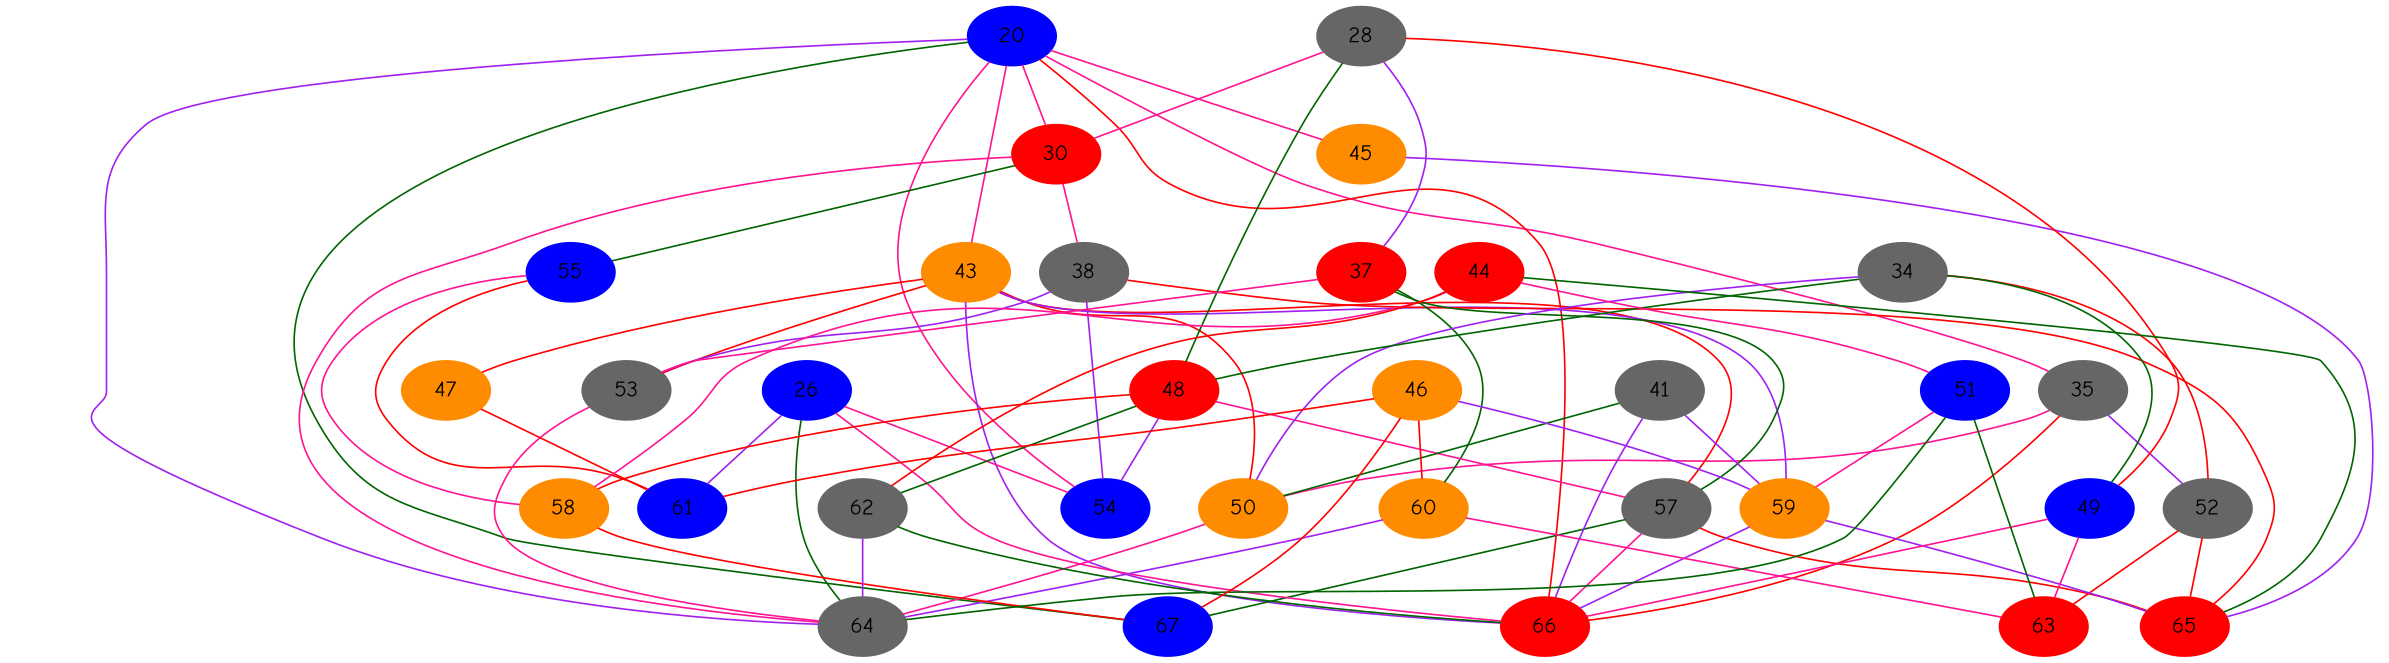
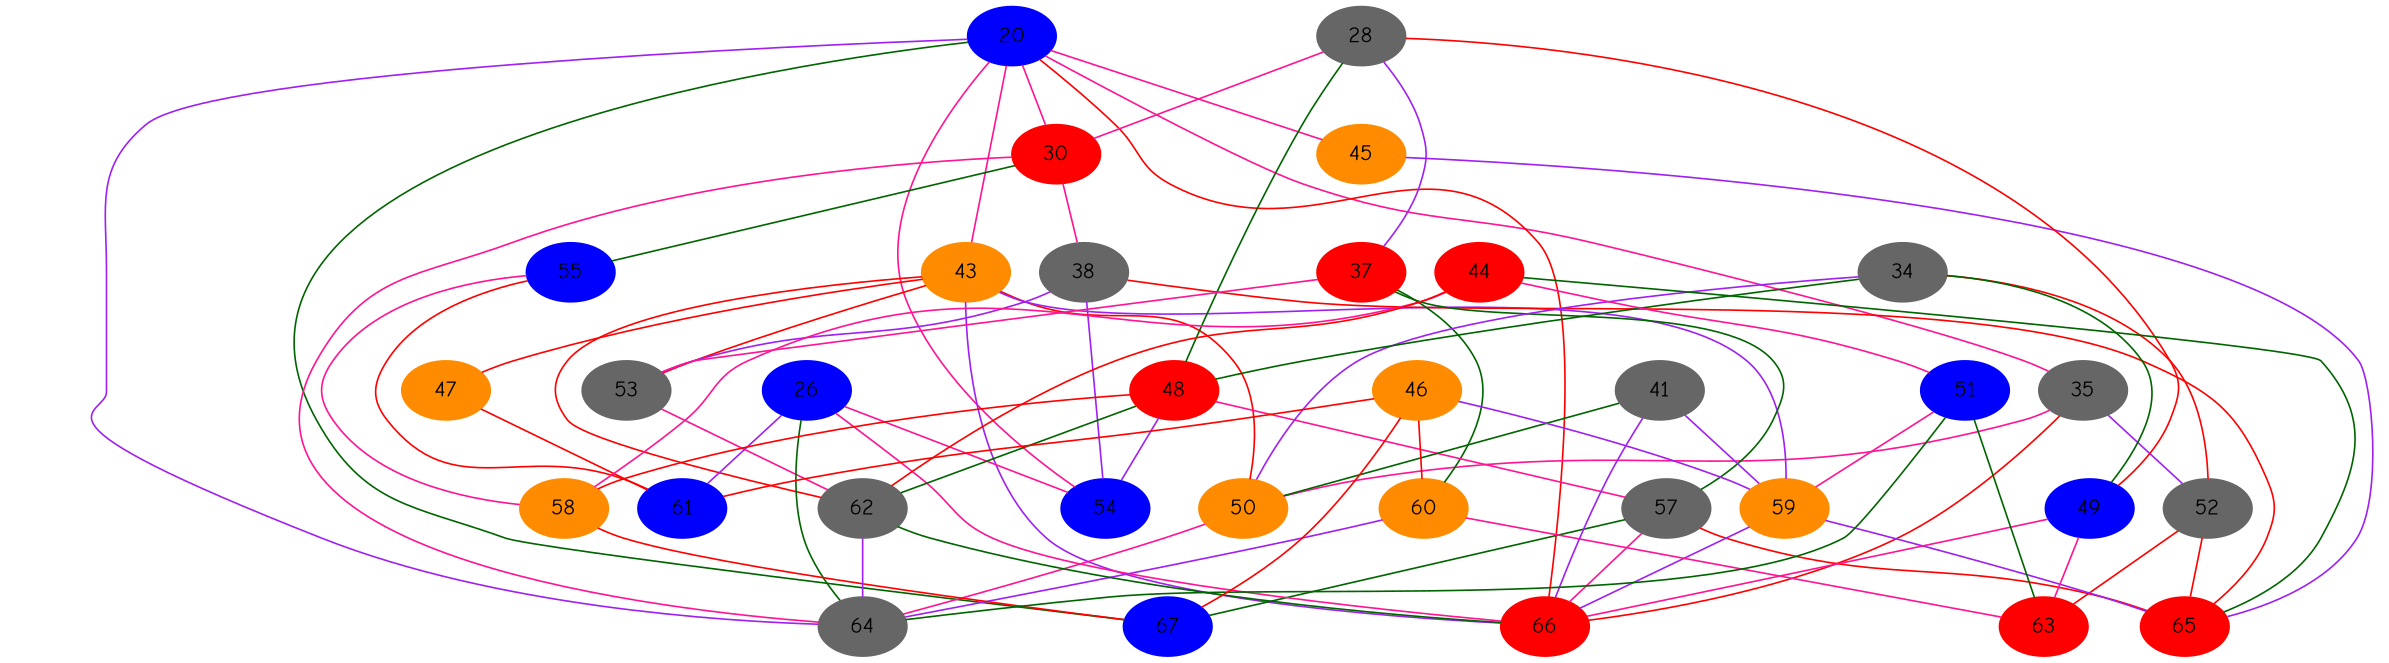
(1432, 303) -> (569, 360)
(571, 575) -> (757, 455)
